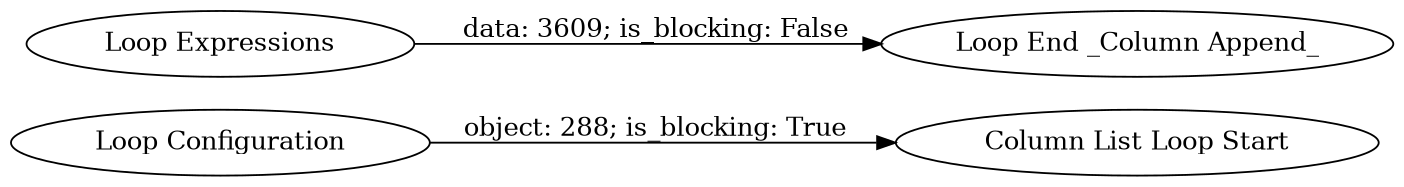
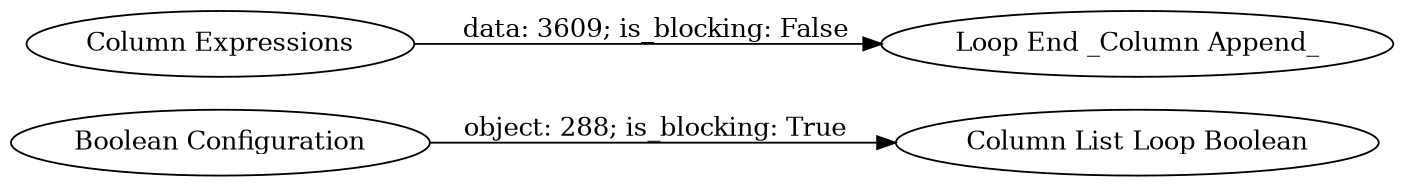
(220, 44) -> (220, 44)
(220, 143) -> (220, 143)
(1137, 143) -> (1137, 143)
